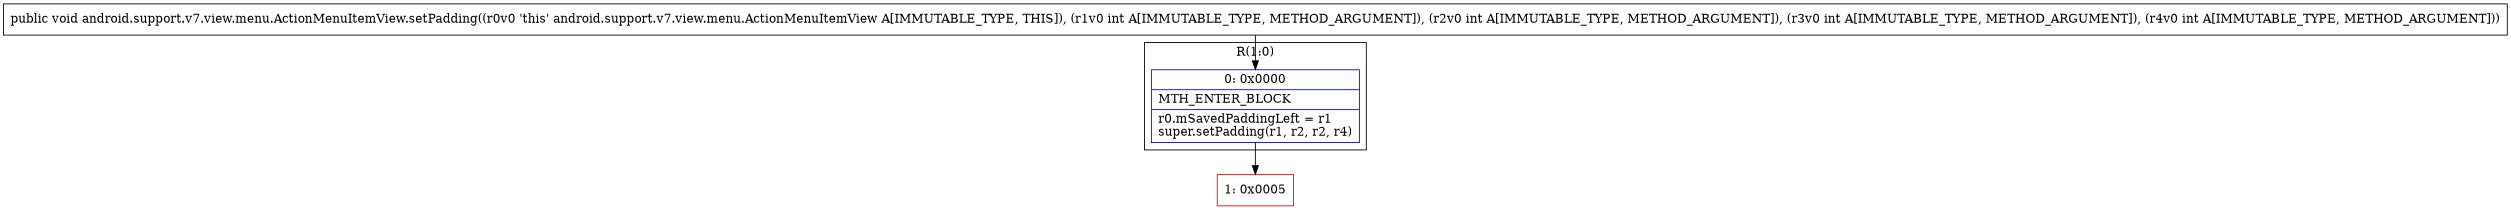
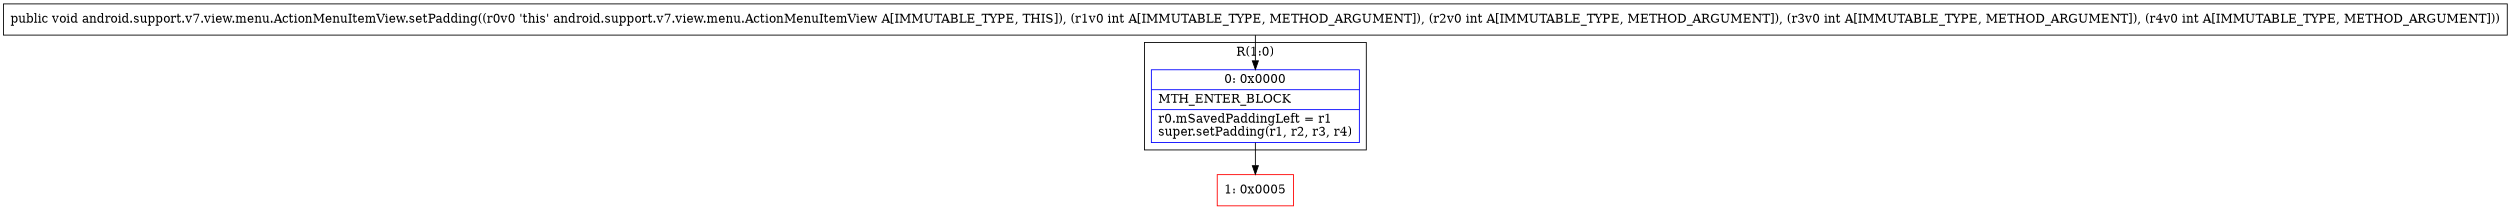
(1255, 132) -> (1255, 132)
